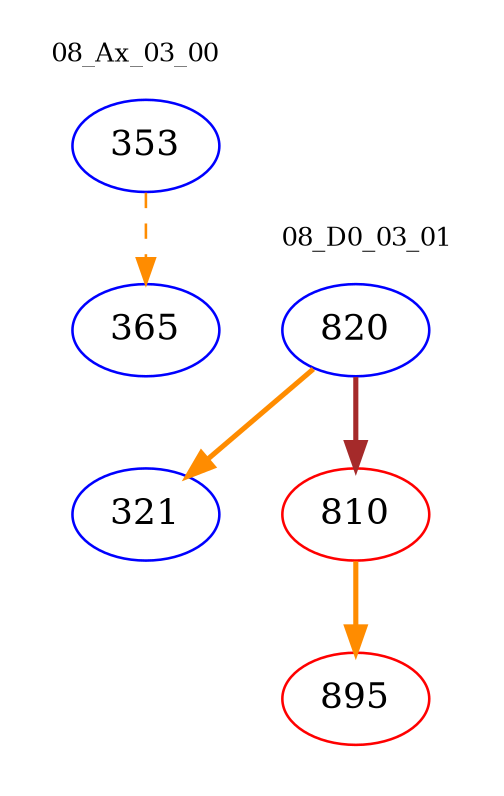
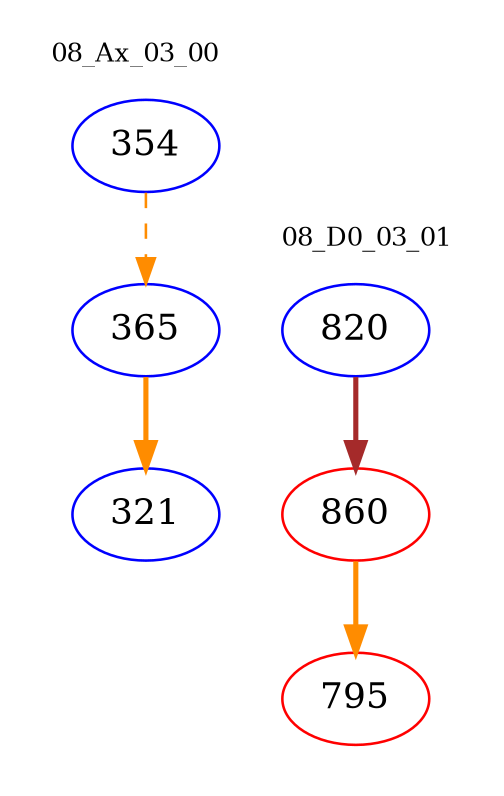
(146, 146) -> (146, 146)
(279, 398) -> (146, 410)
(356, 515) -> (356, 515)
(356, 699) -> (356, 699)
